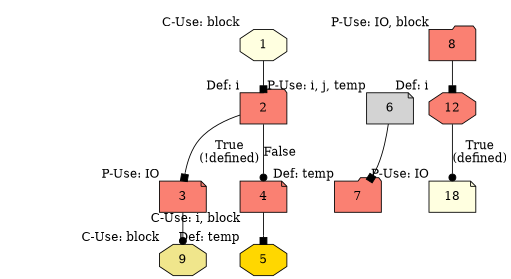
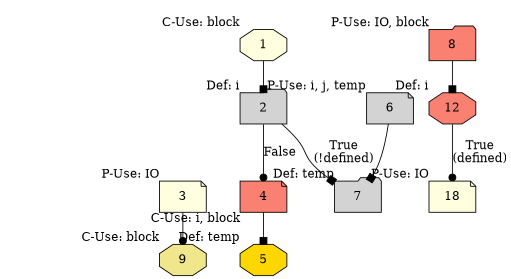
(263, 108) -> (263, 108)
(203, 135) -> (304, 151)
(183, 197) -> (183, 197)
(358, 197) -> (358, 197)
